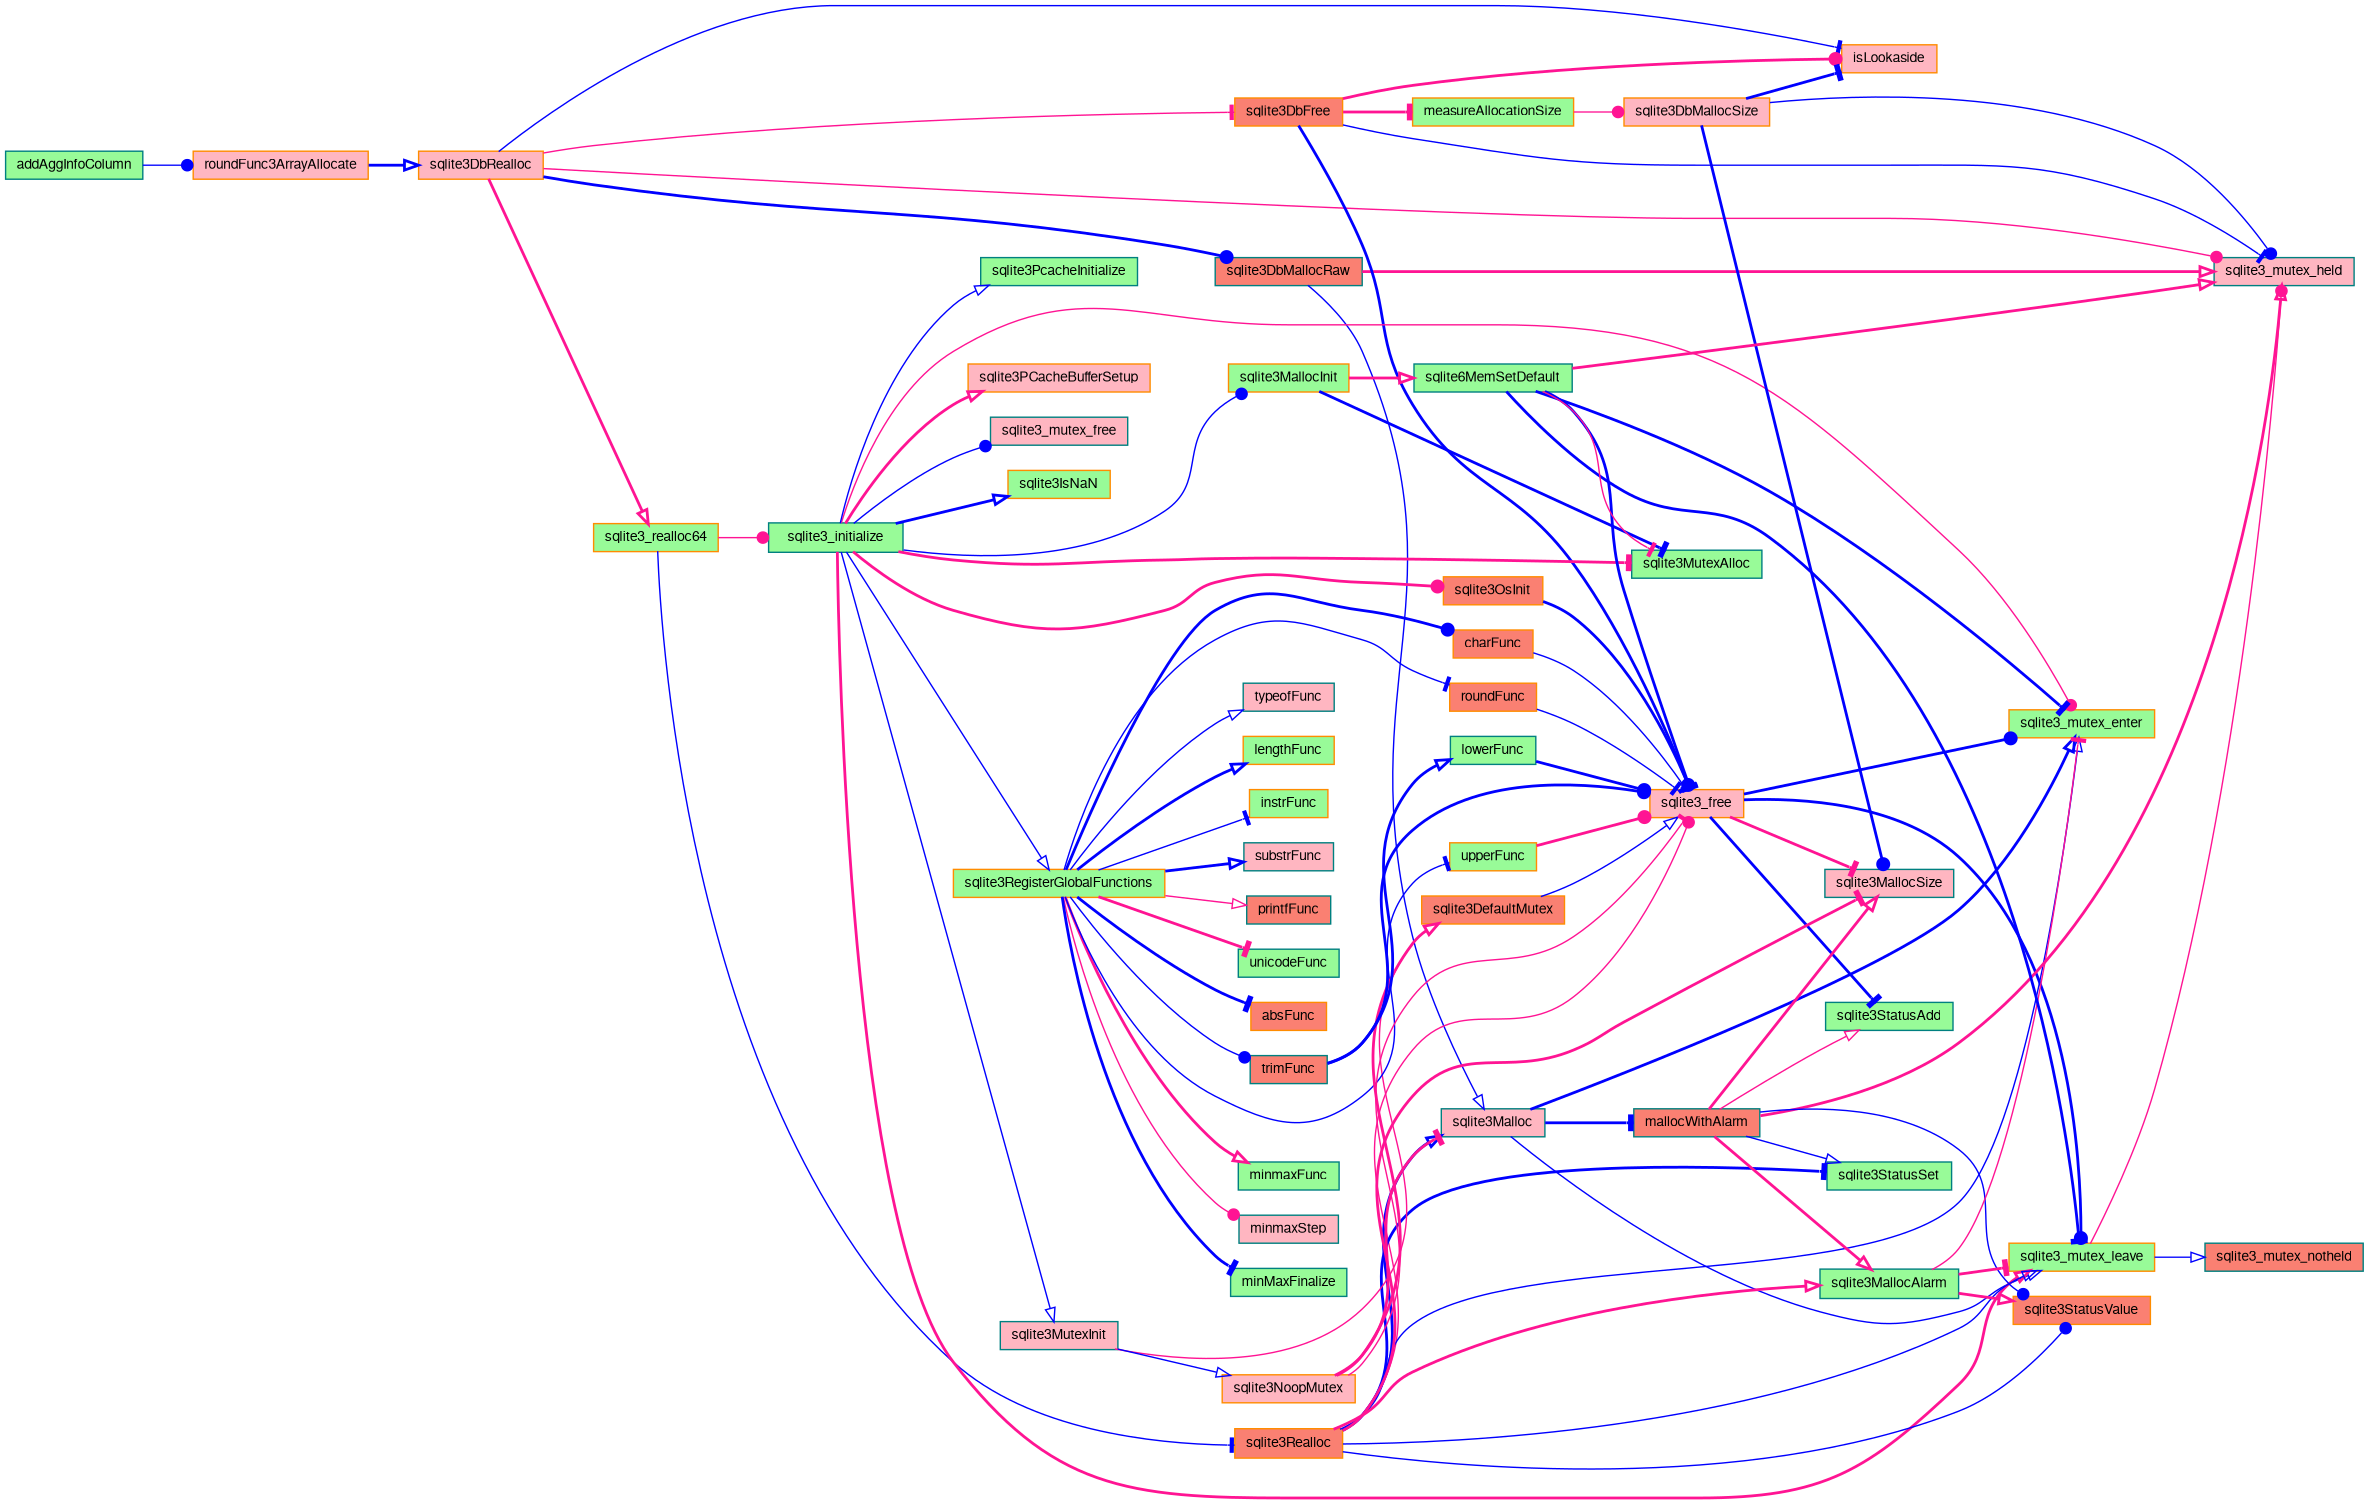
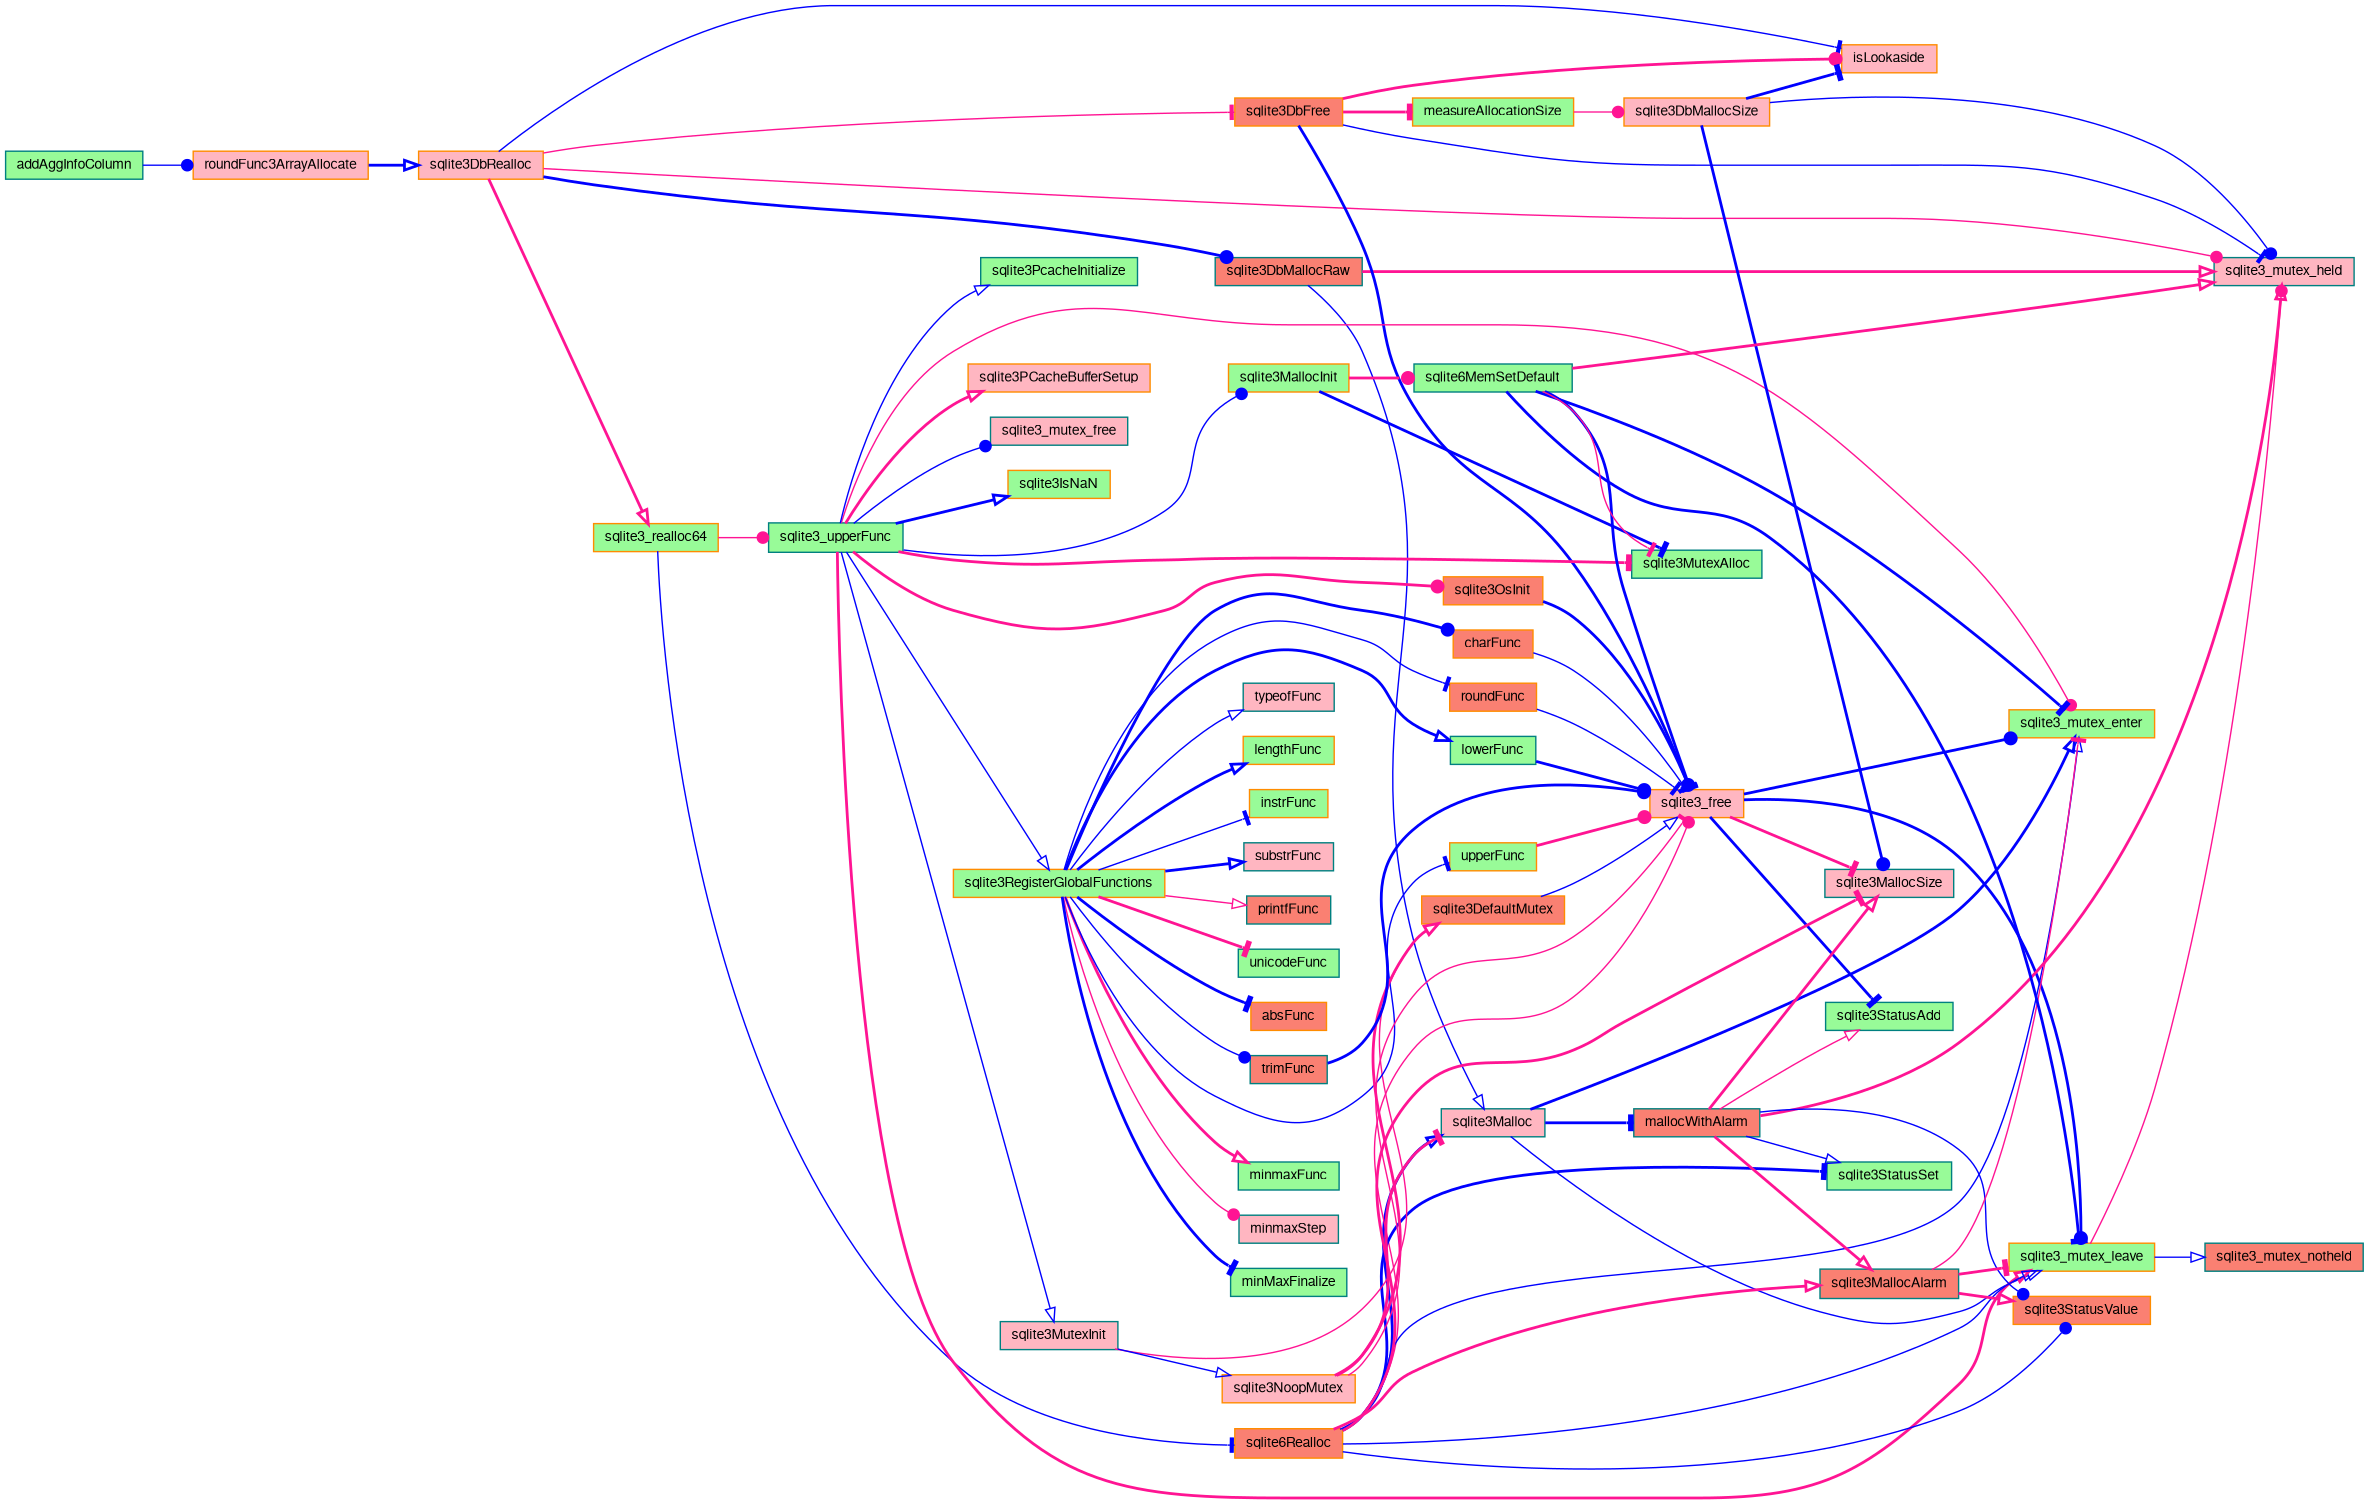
(1382, 378) -> (1382, 378)
(836, 538) -> (836, 538)
(1384, 850) -> (1216, 670)
(1889, 1284) -> (1889, 1284)
(1289, 1443) -> (1289, 1443)
